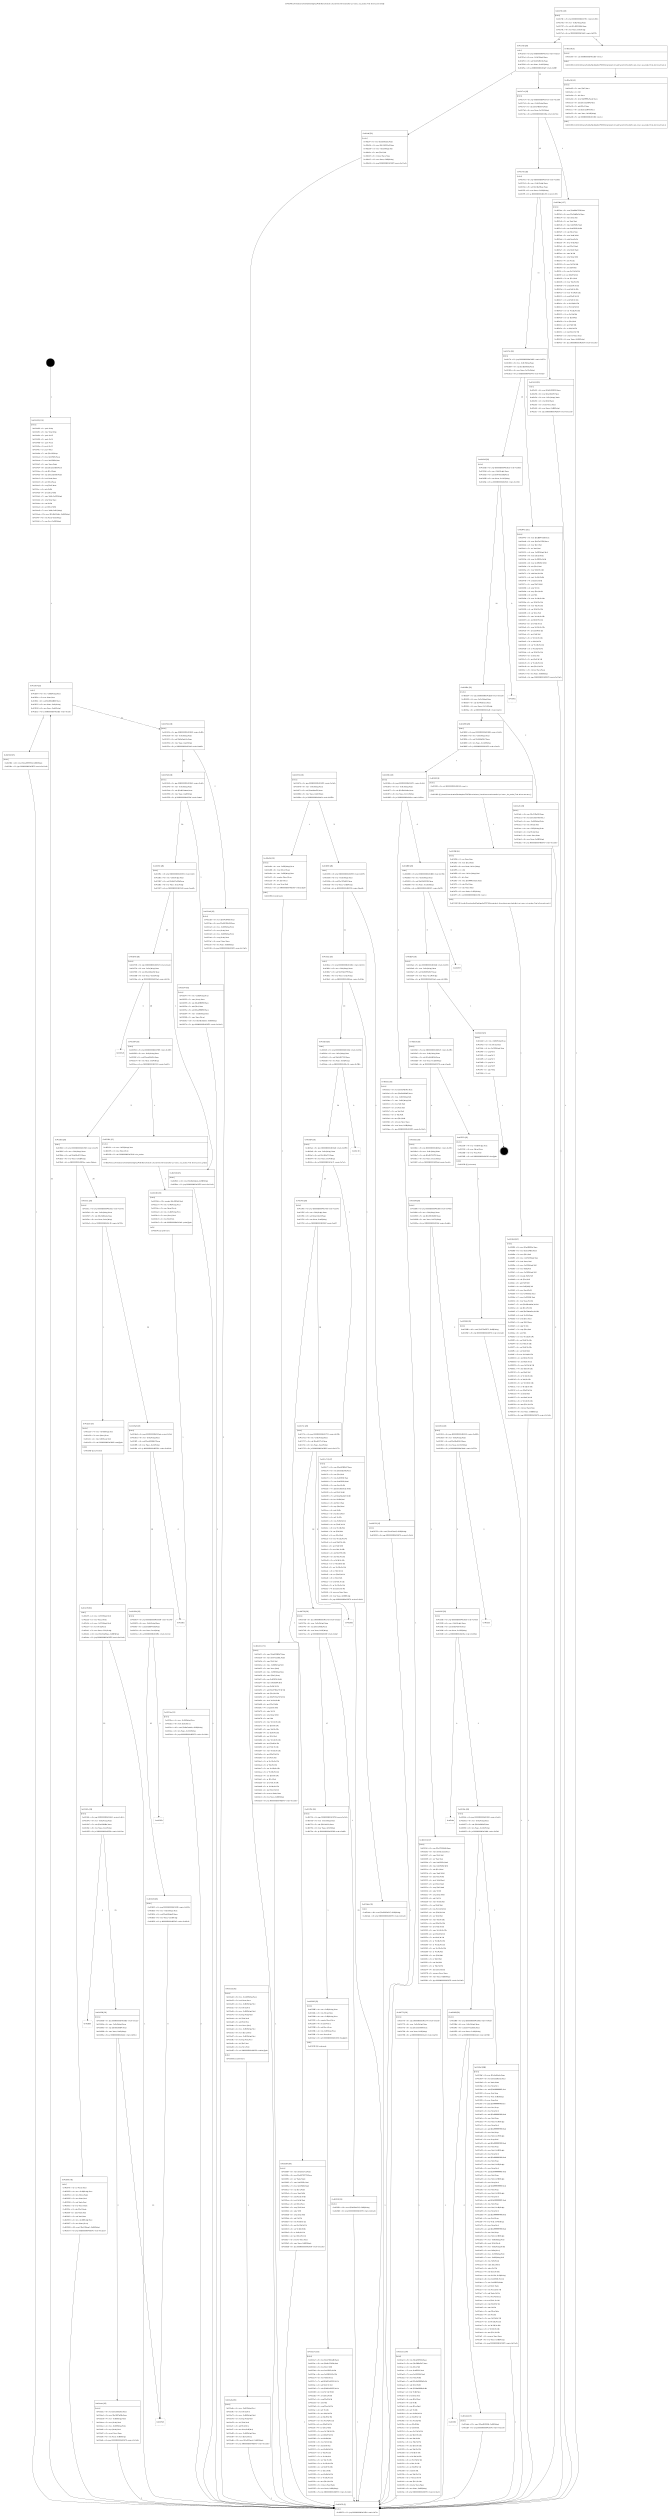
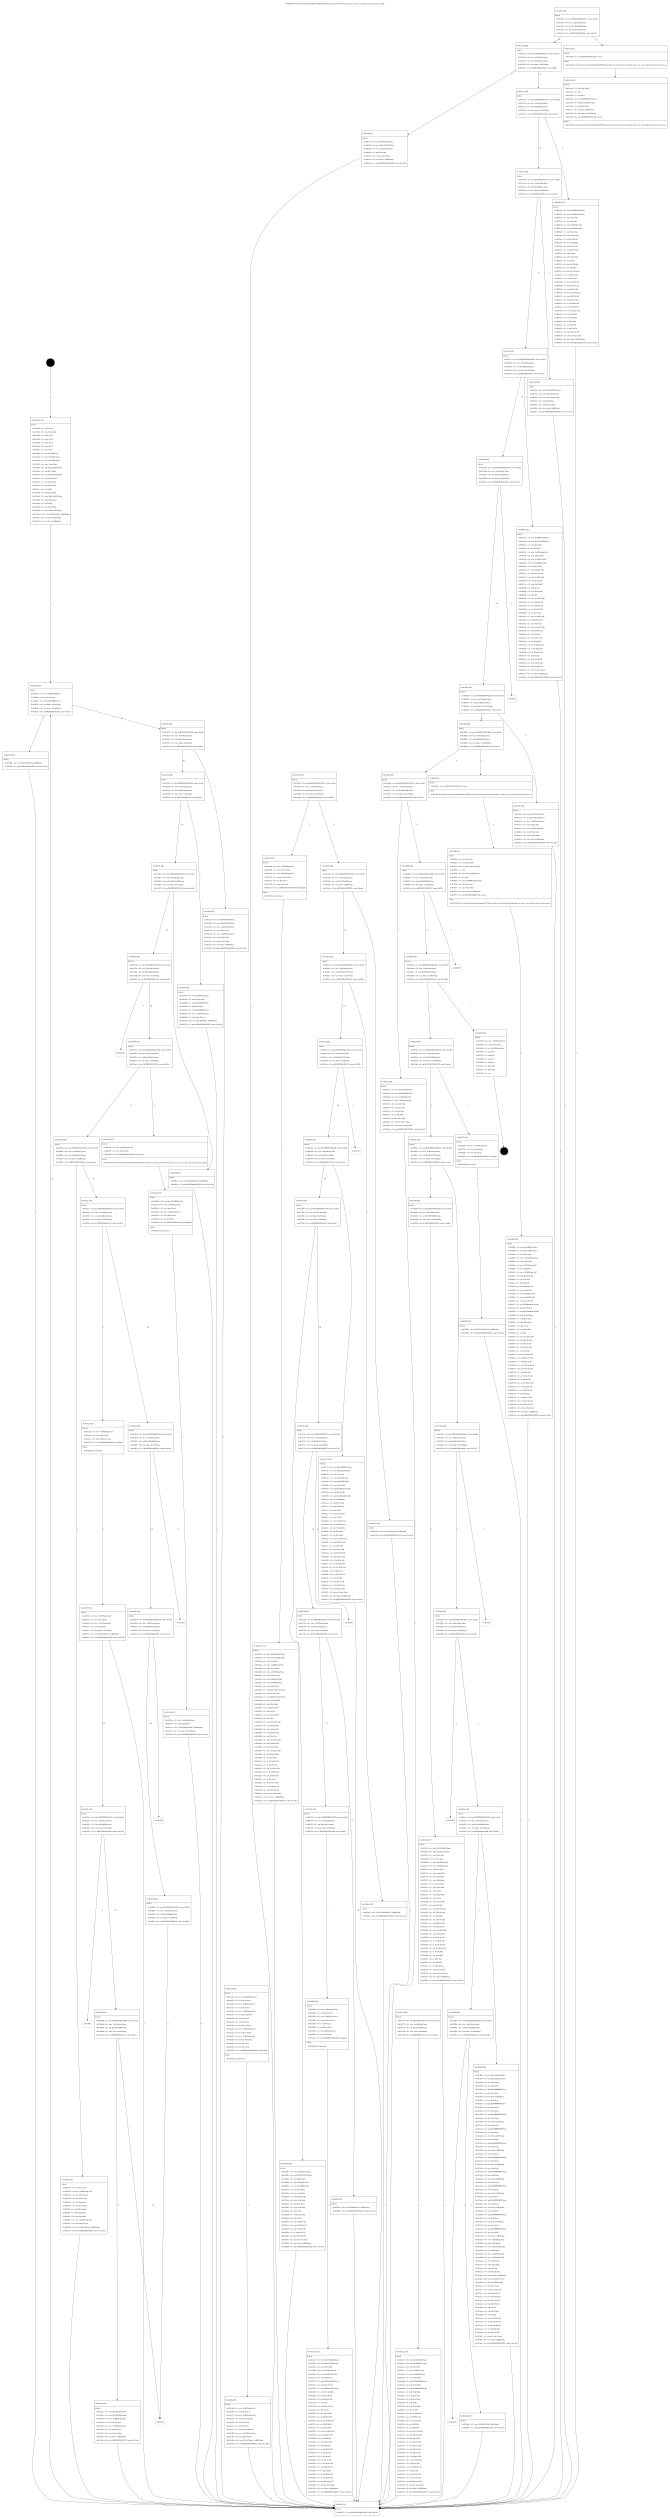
(442, 1324) -> (458, 1292)
